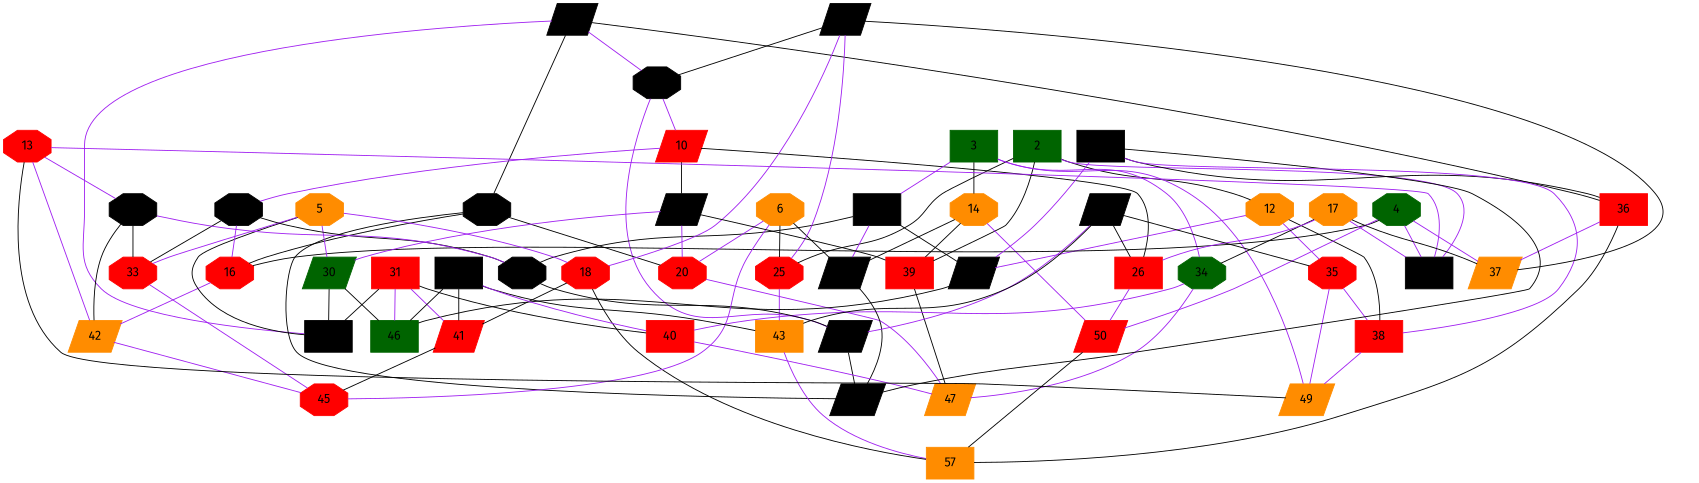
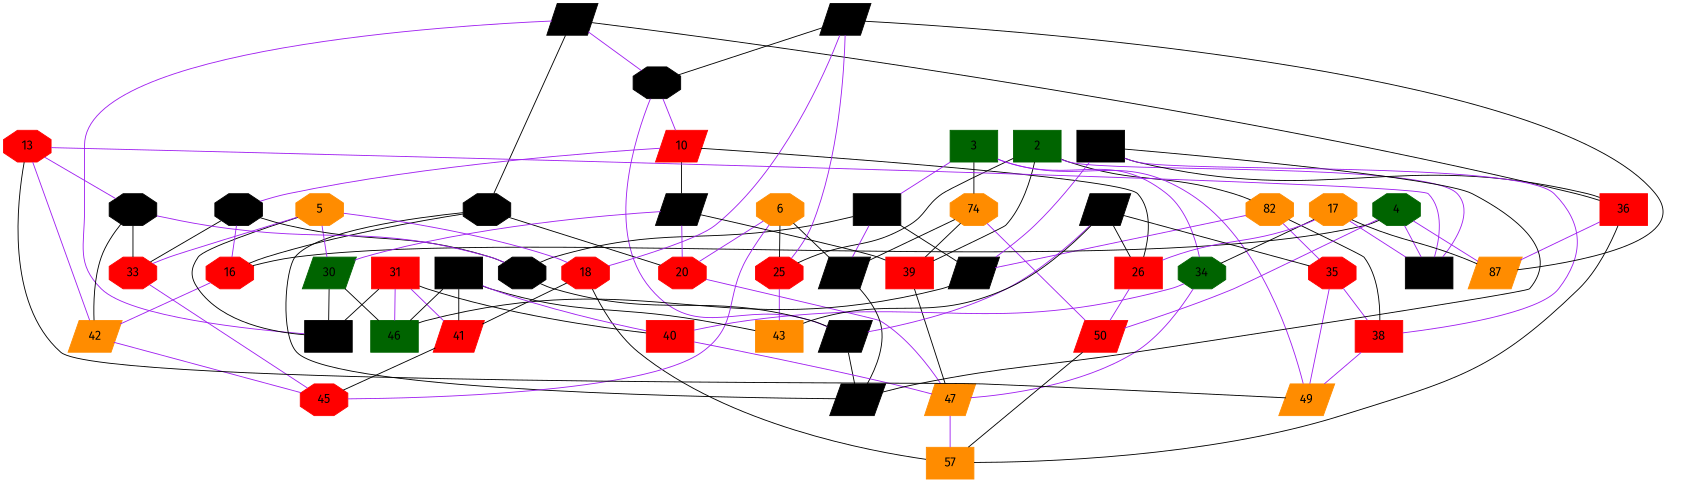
(974, 210) -> (974, 210)
(1270, 210) -> (1270, 210)
(1495, 273) -> (1495, 273)
(838, 427) -> (950, 432)
